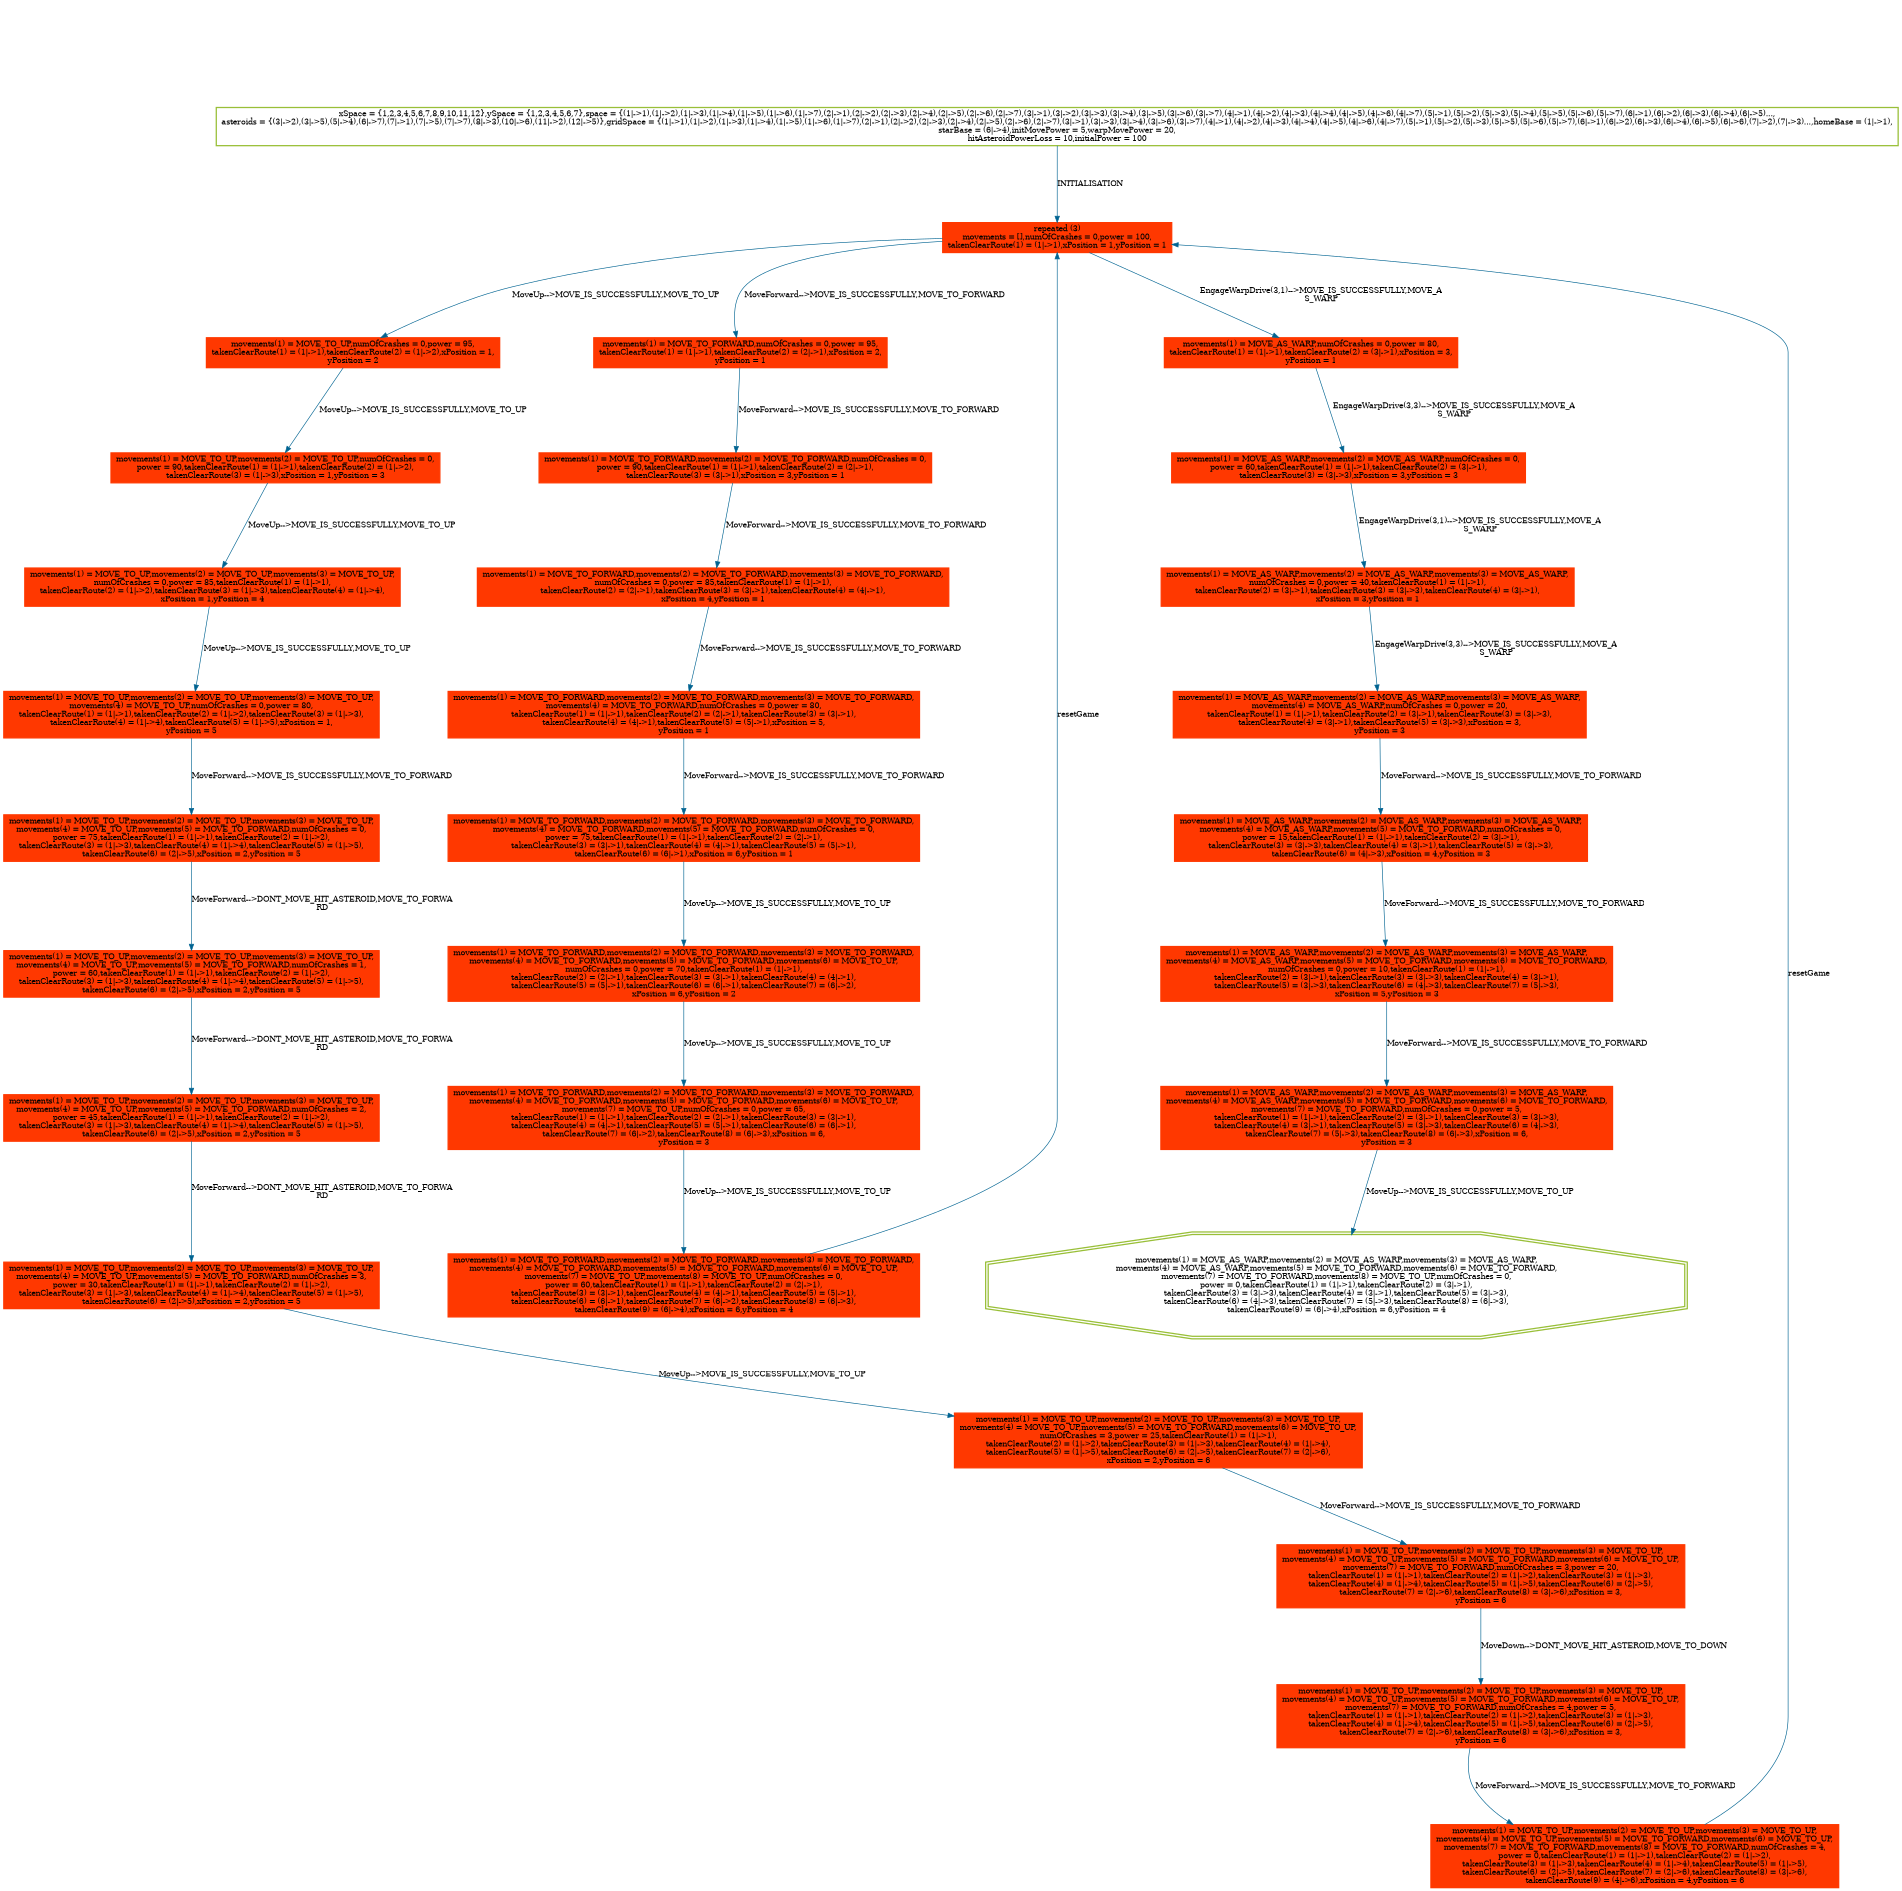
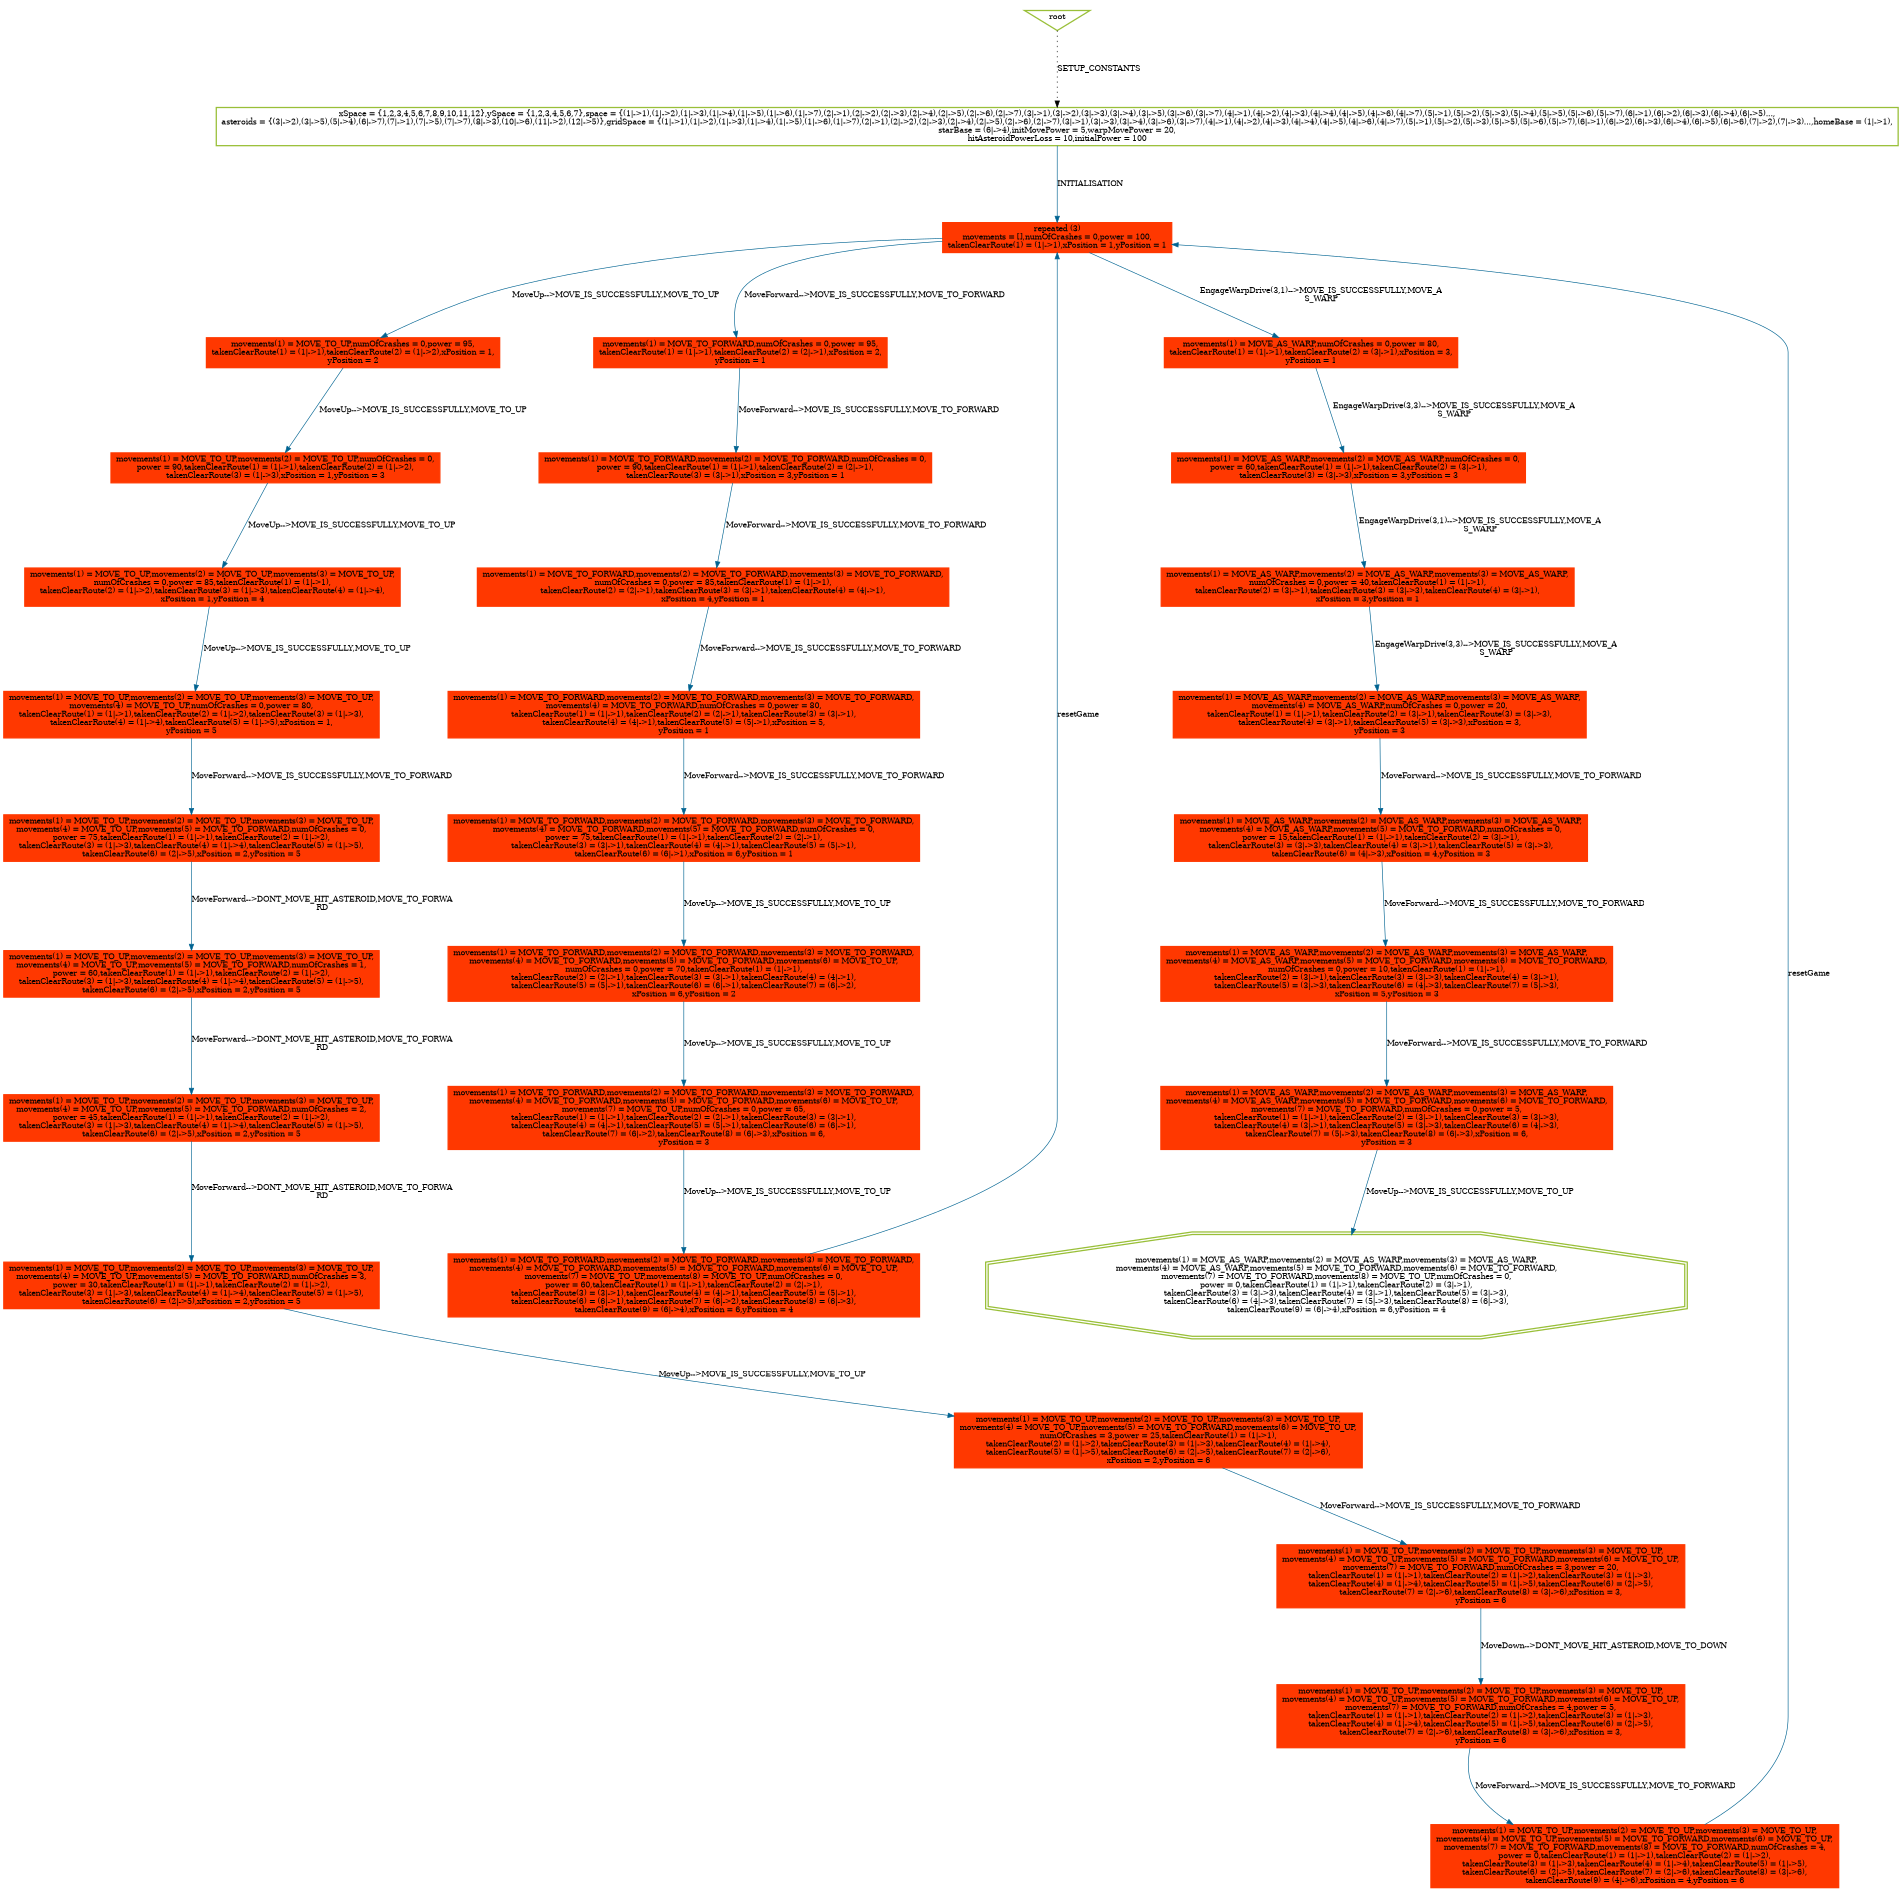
none -> (1057, 17)
